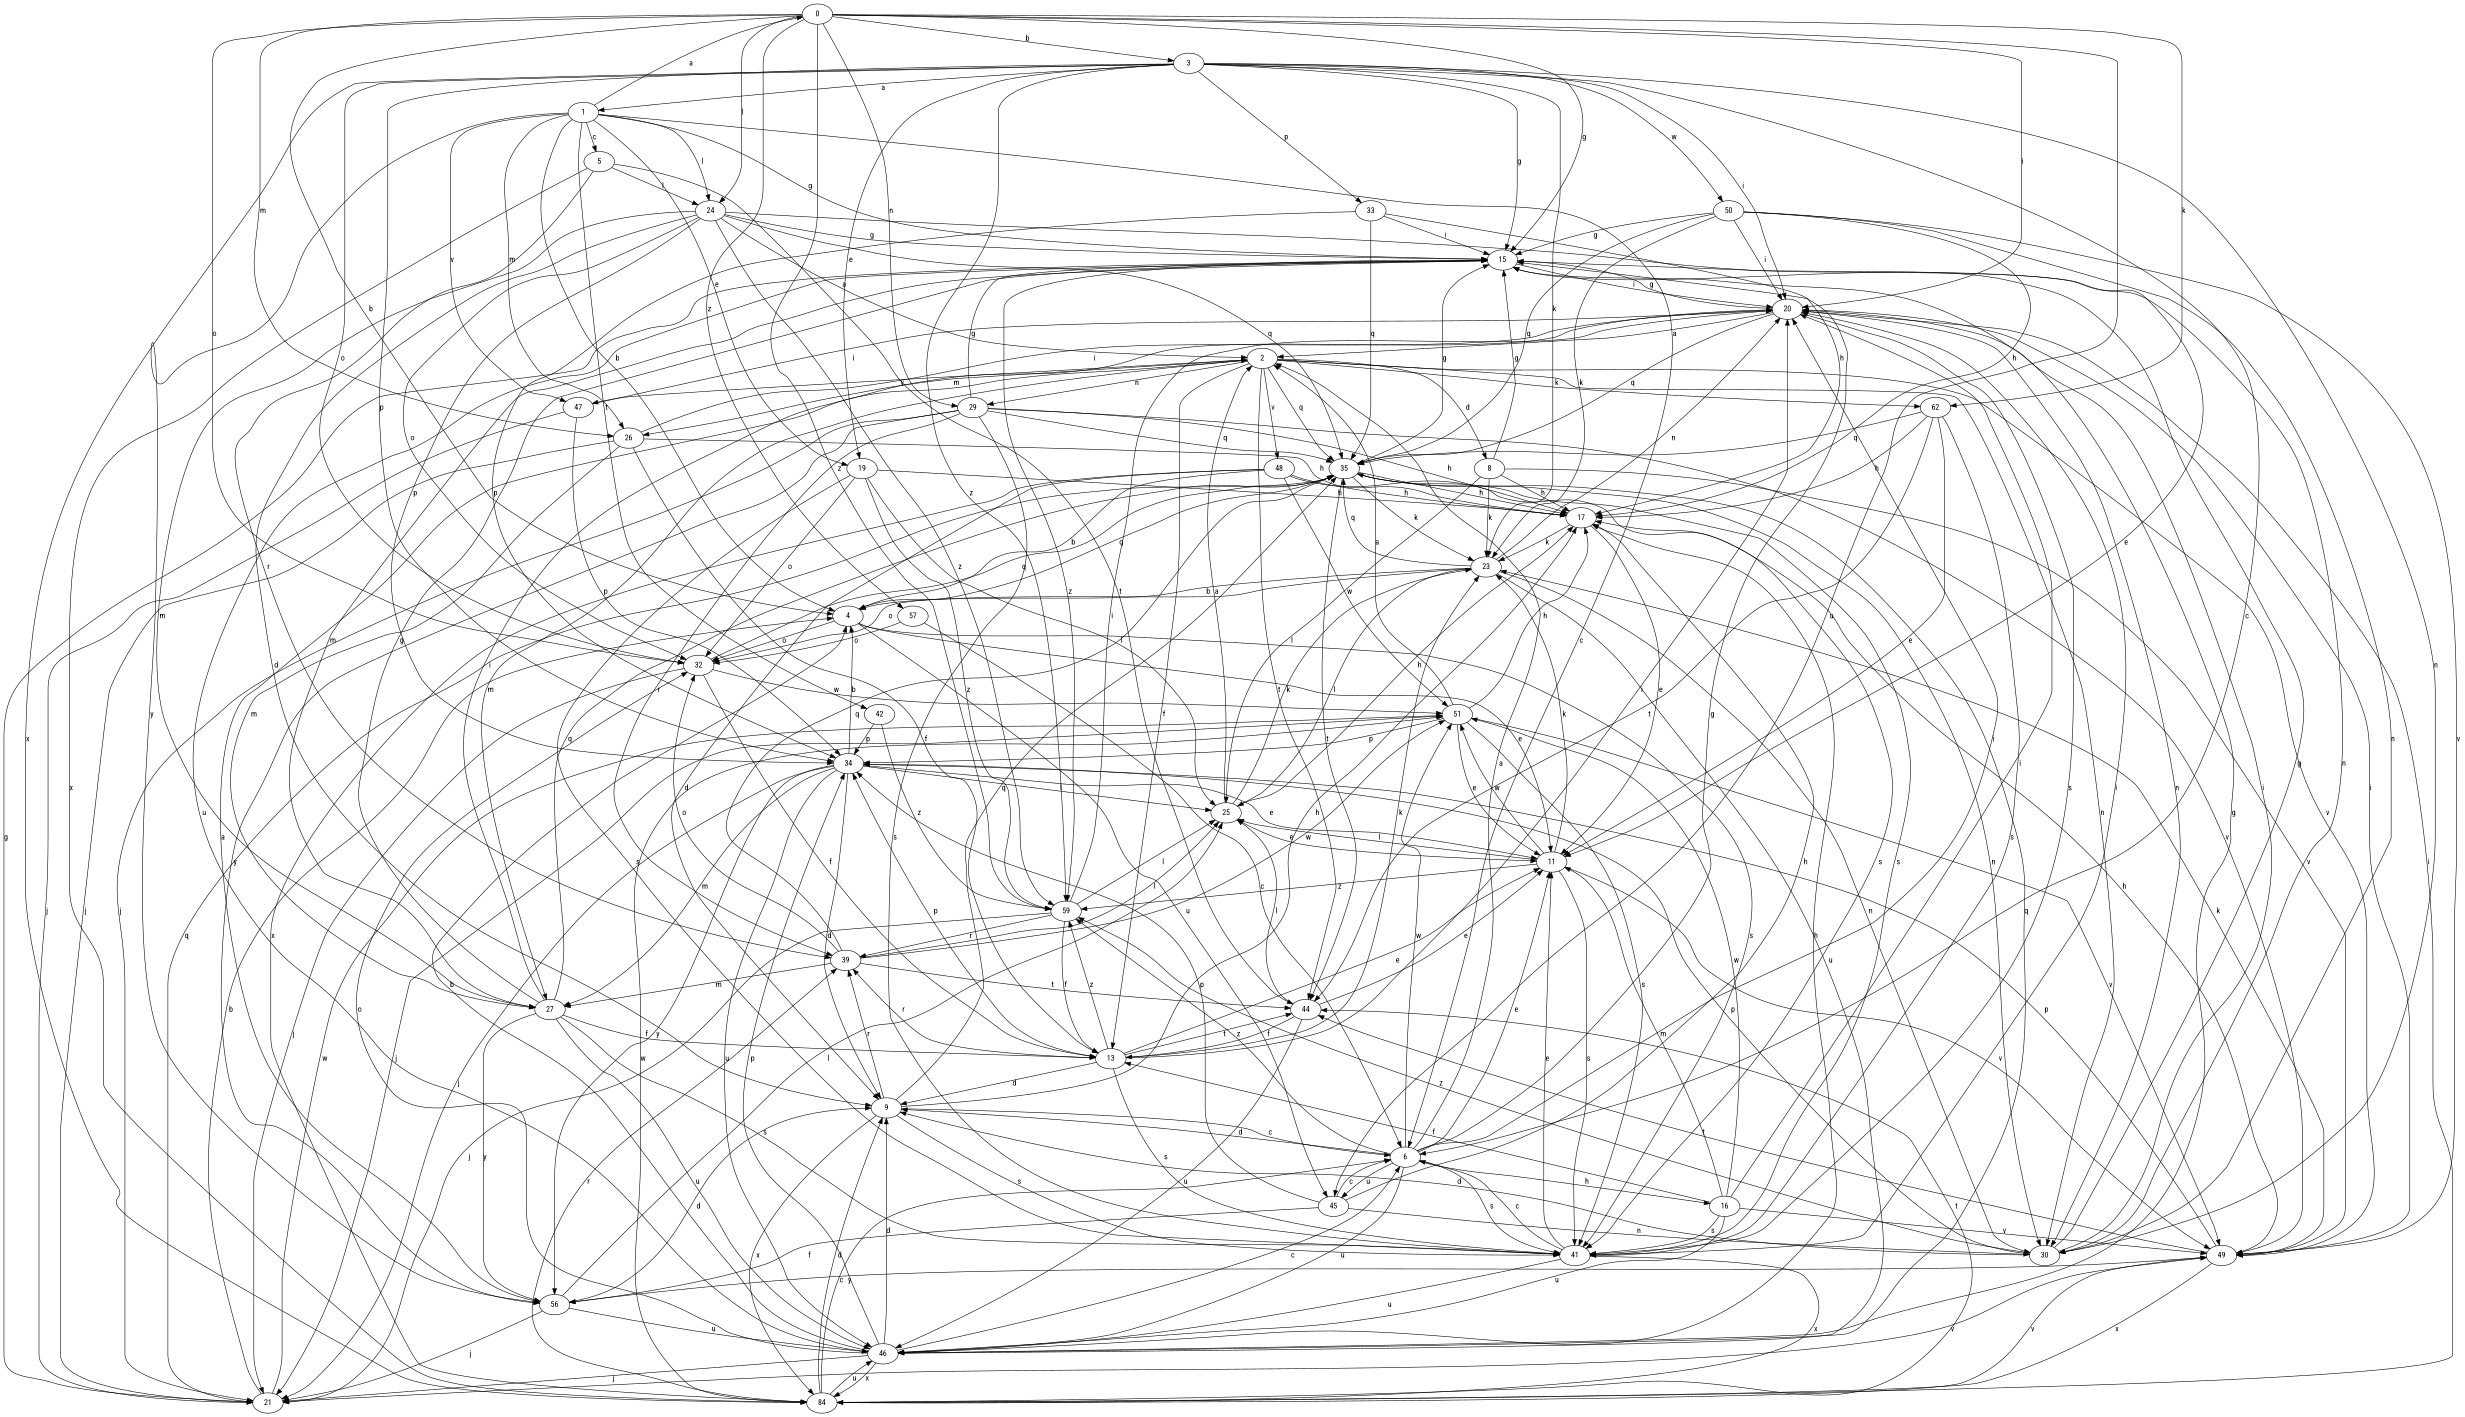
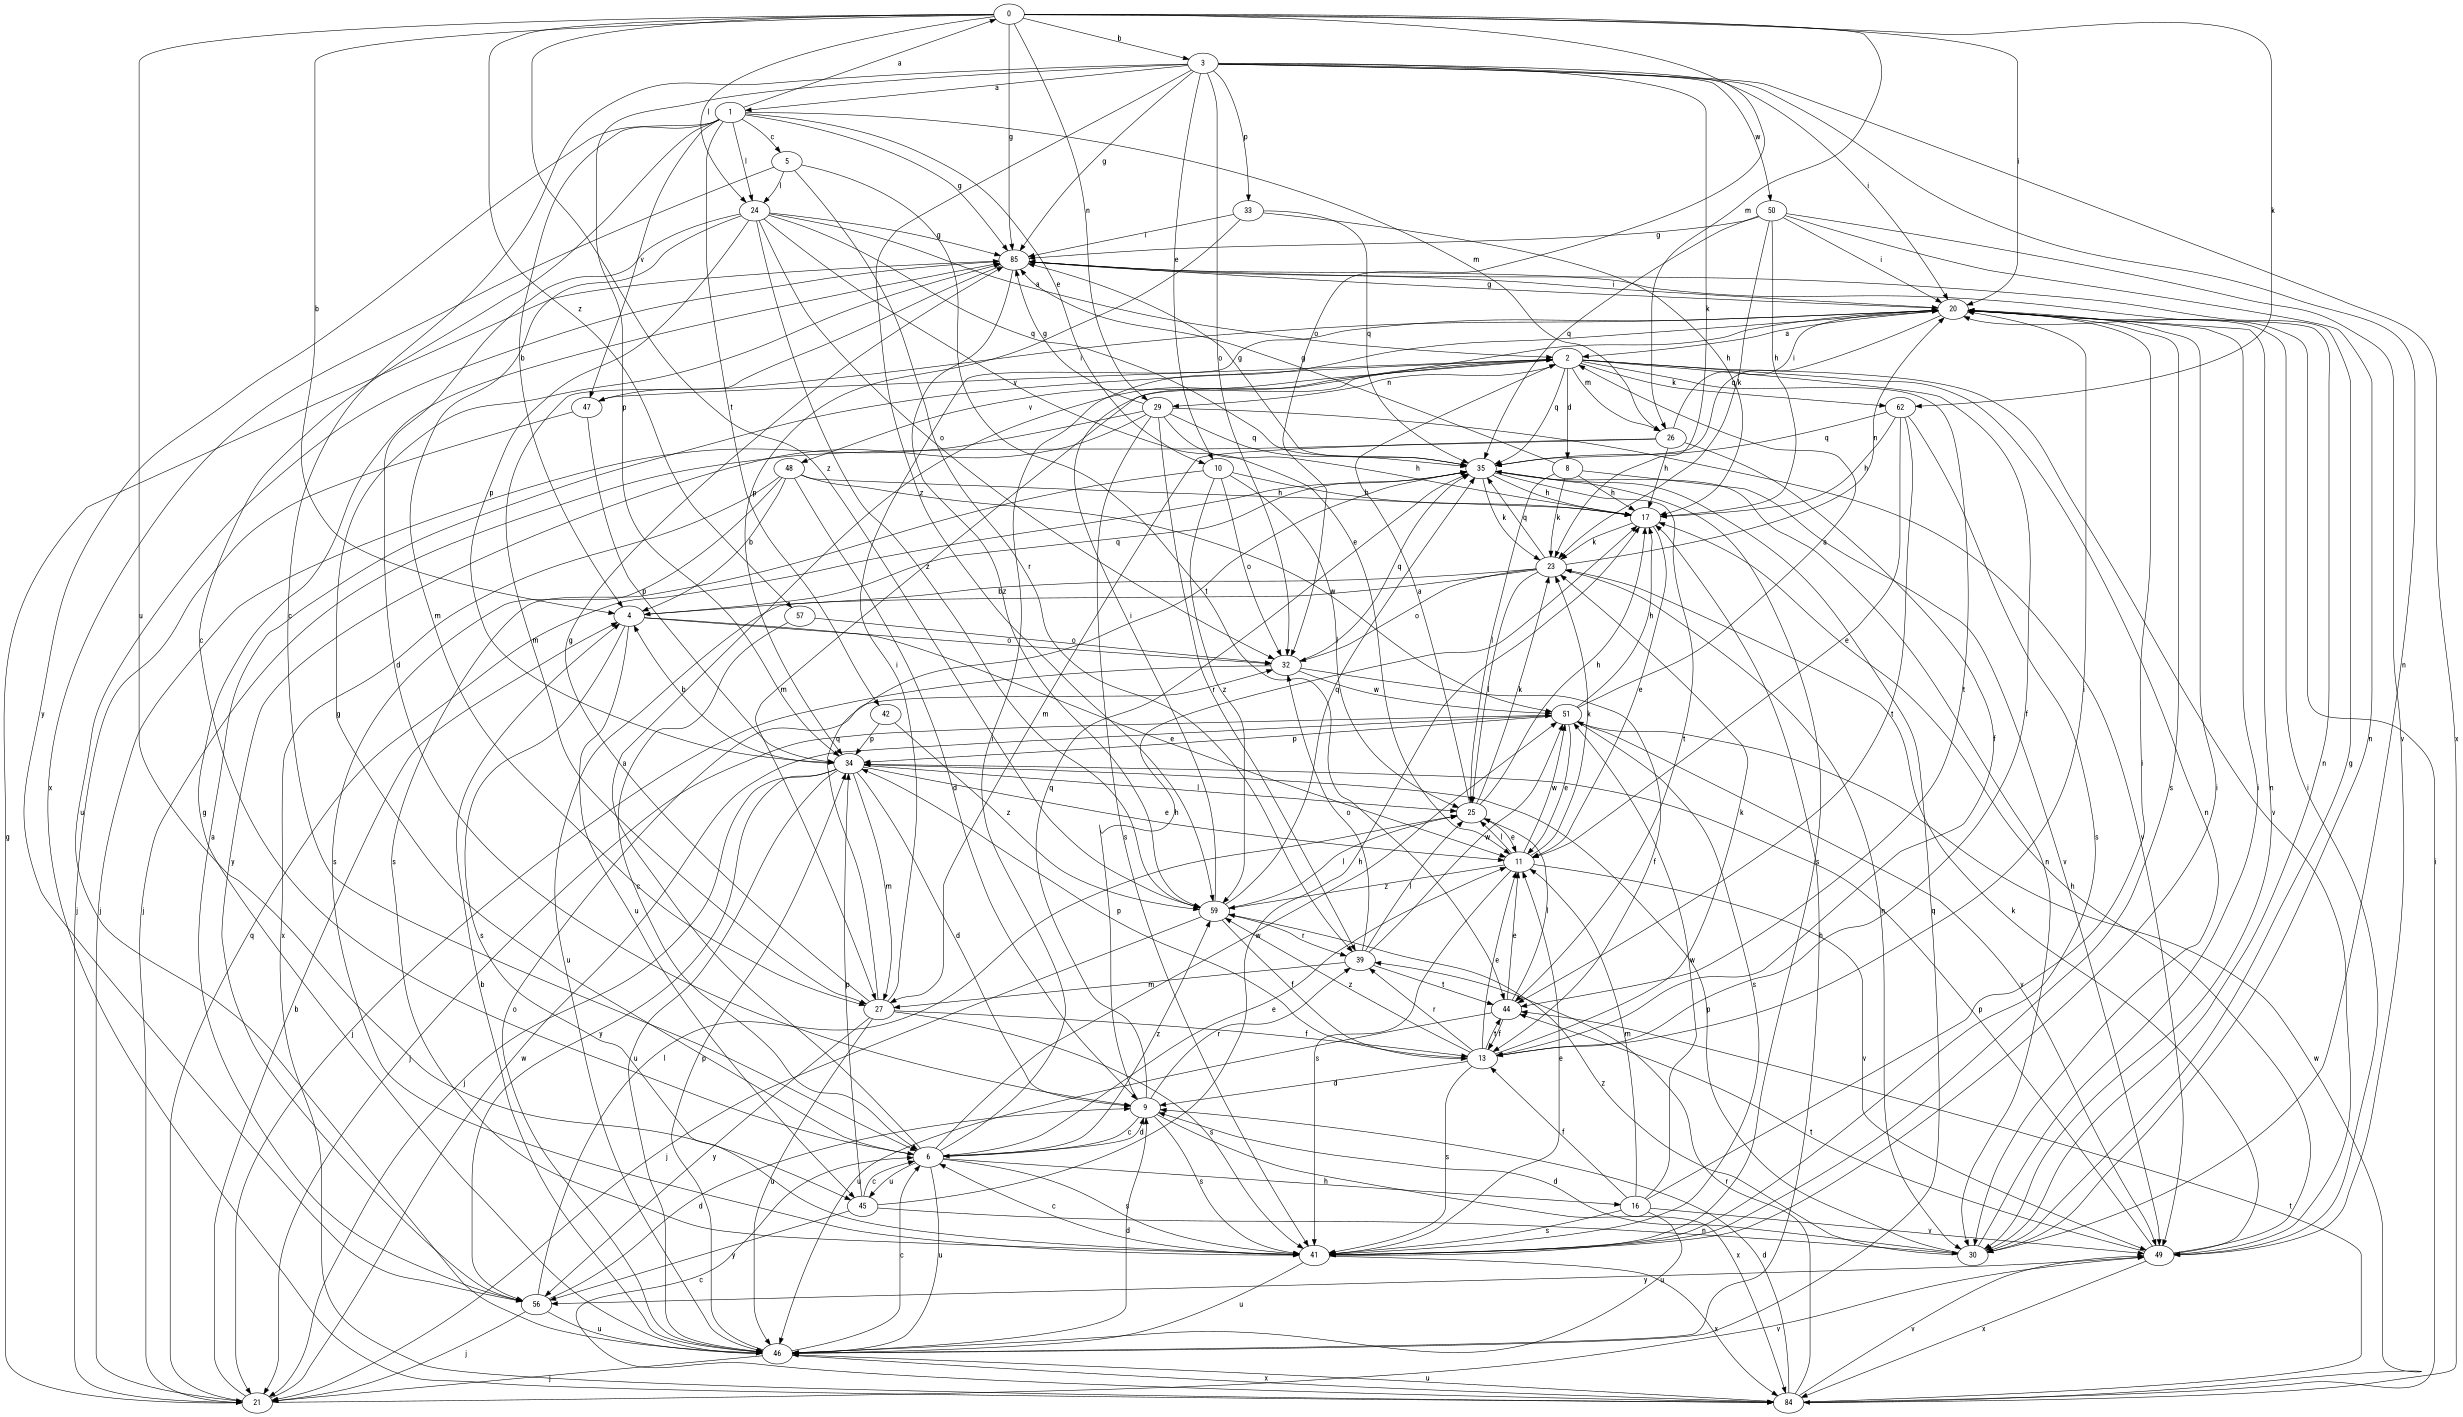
(1503, 260) -> (1014, 260)
(862, 469) -> (1218, 469)
(924, 682) -> (1334, 689)
(810, 1255) -> (734, 1255)
